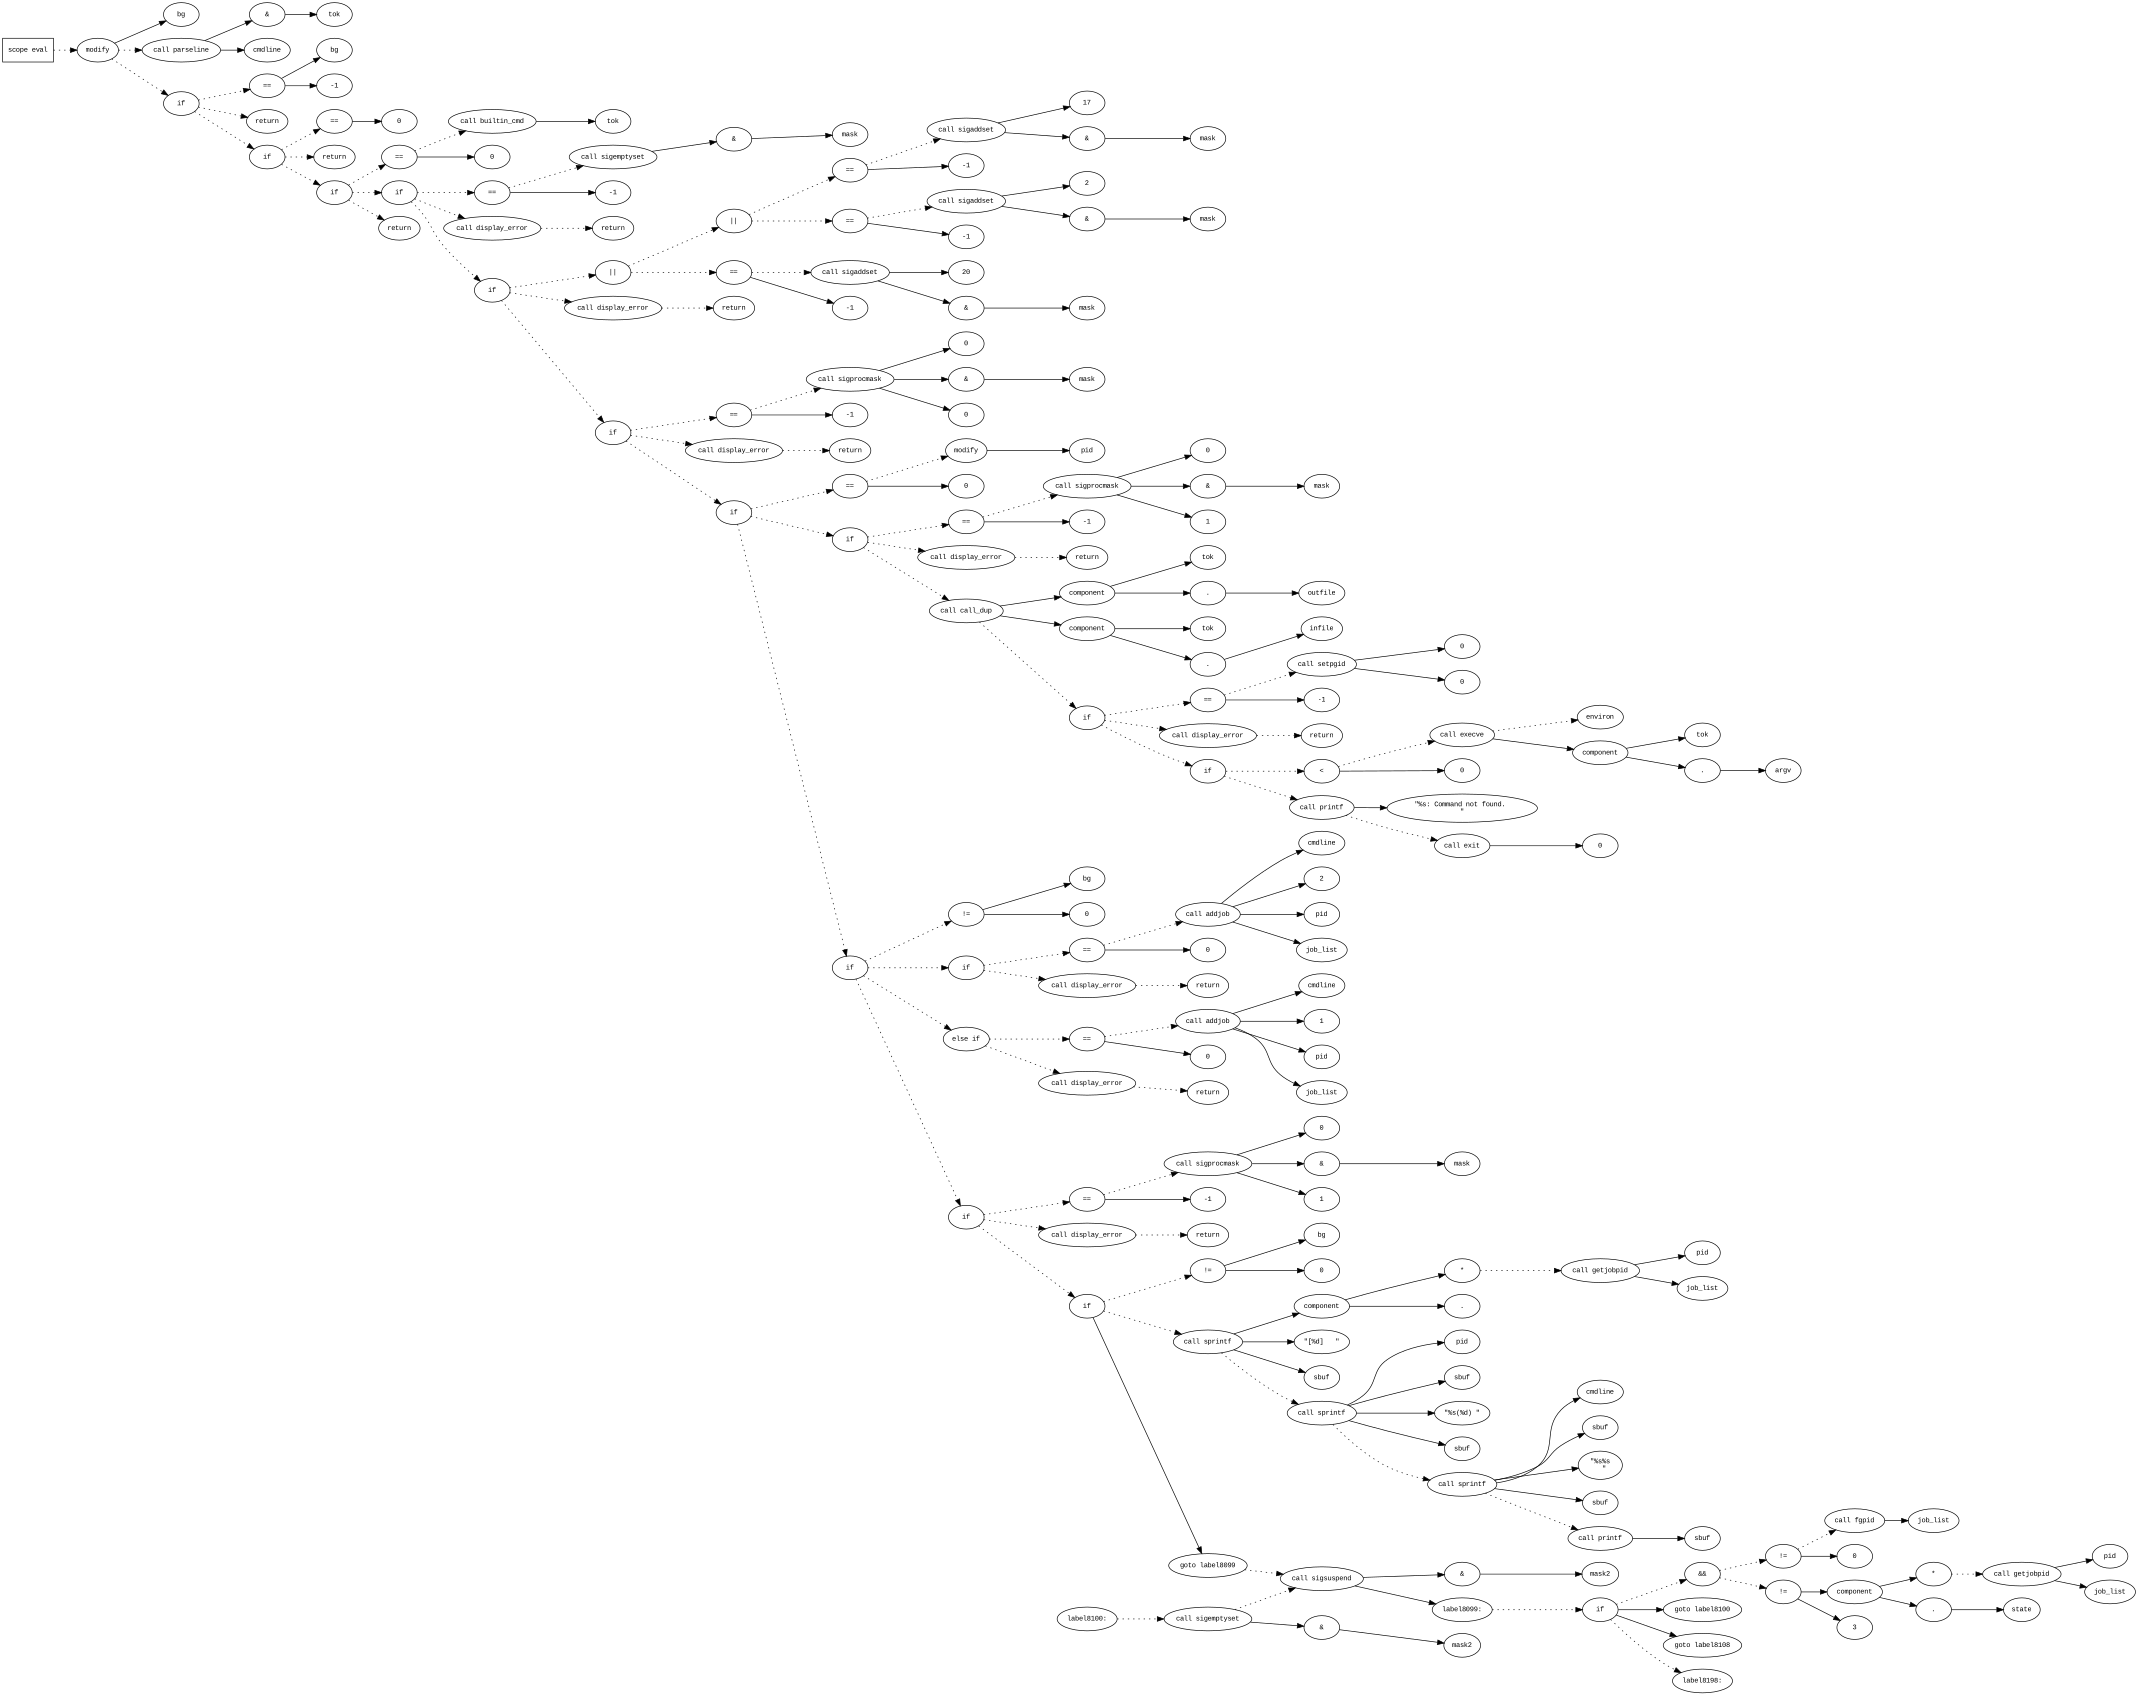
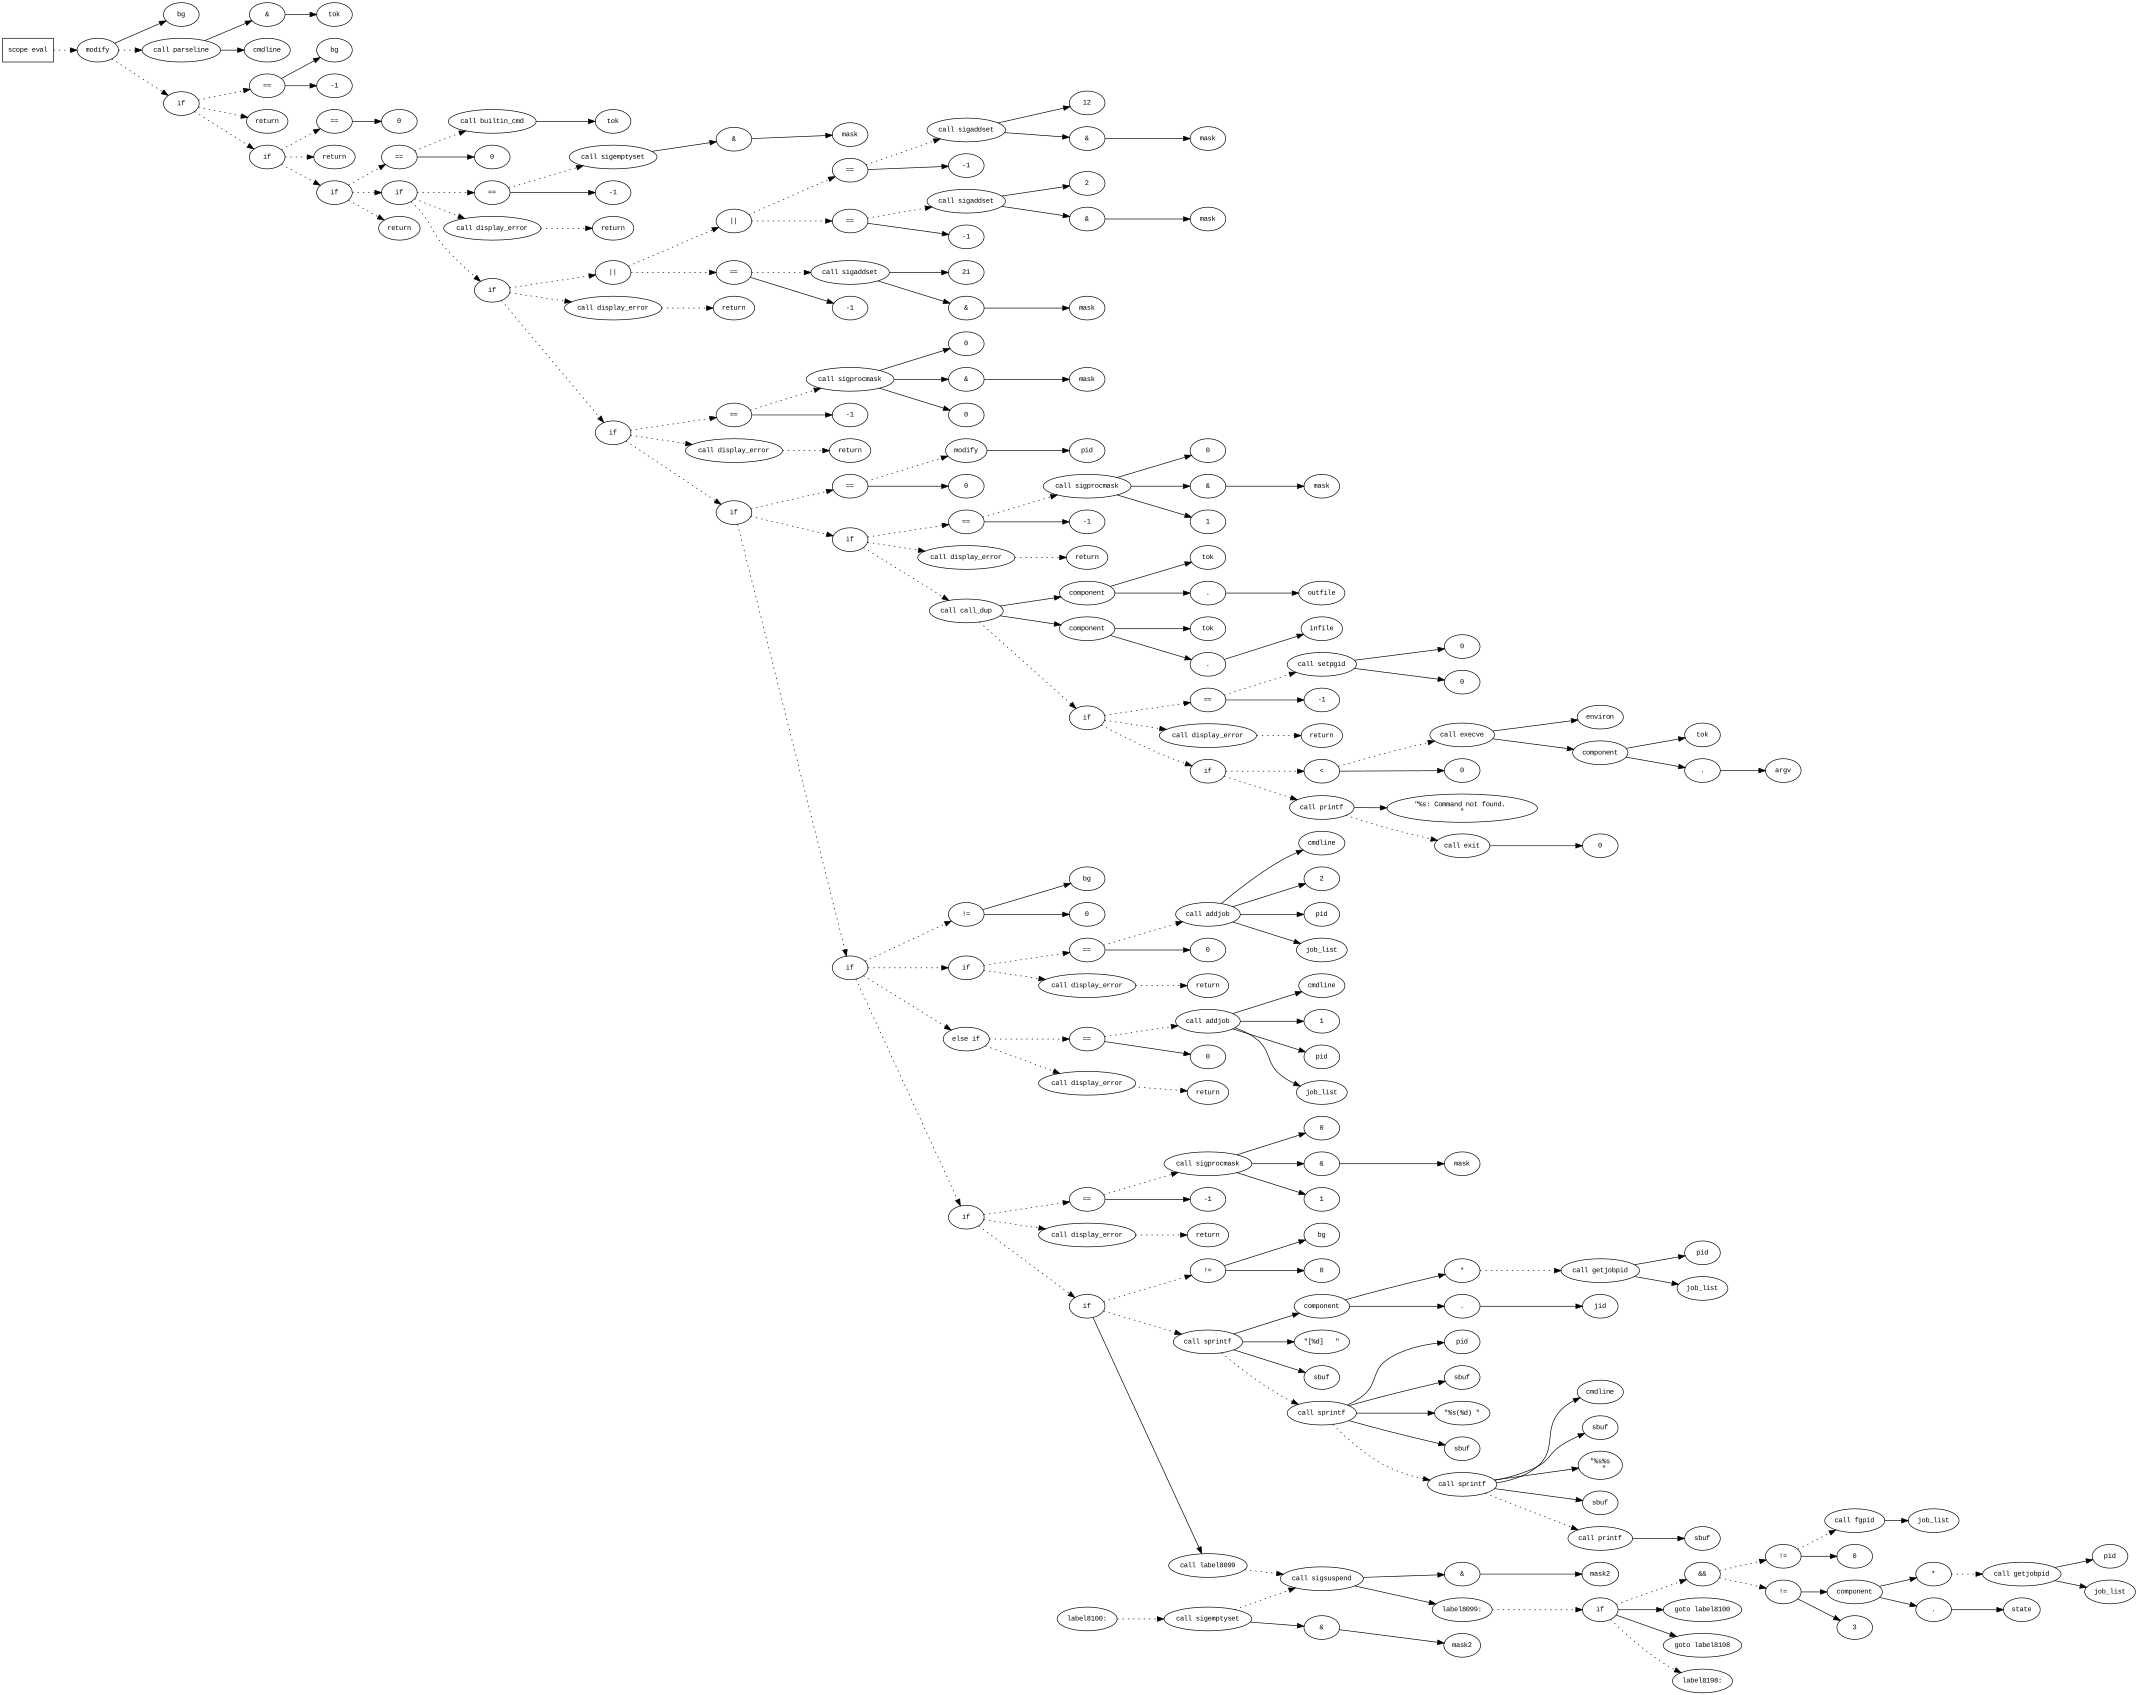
(1087, 103) -> (1087, 103)
(966, 272) -> (966, 272)
(1532, 726) -> (1532, 726)
none -> (1600, 1306)
(1208, 1566) -> (1208, 1566)
